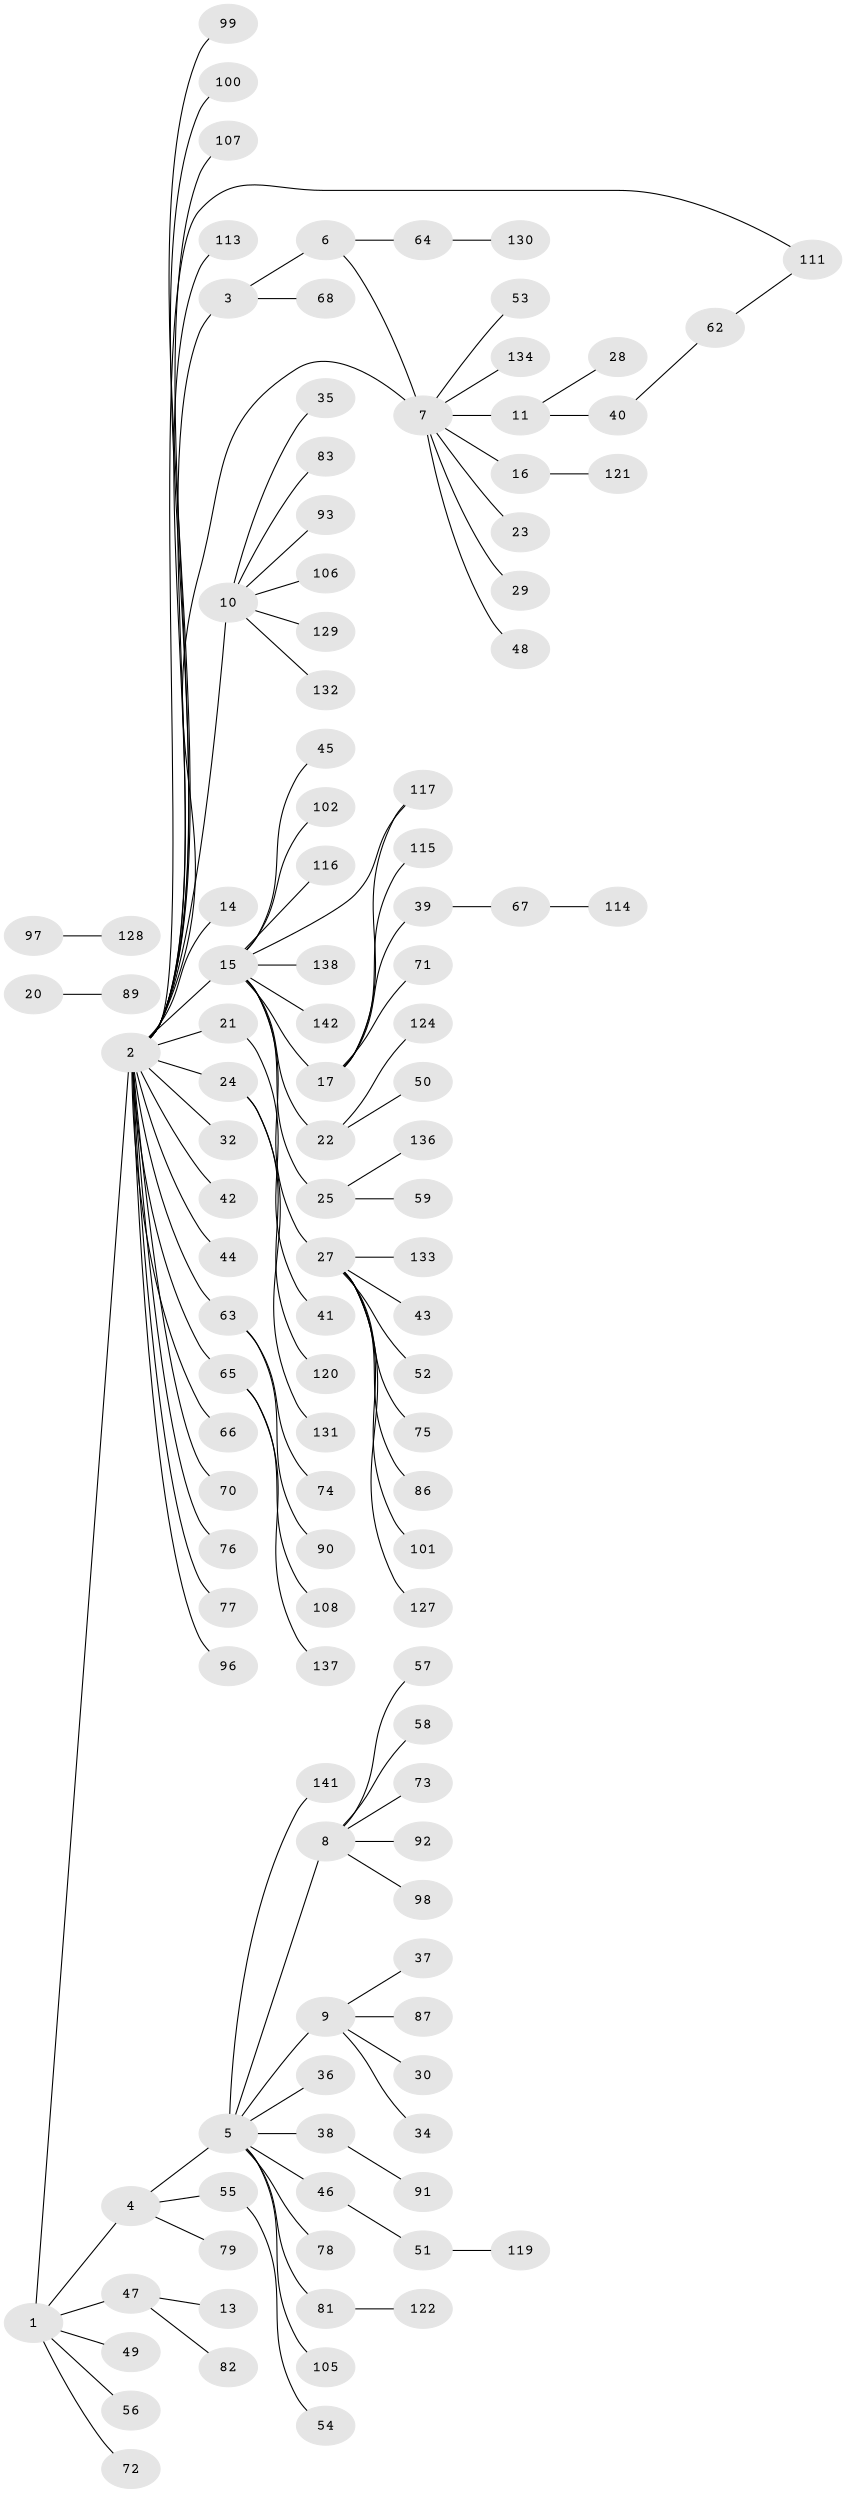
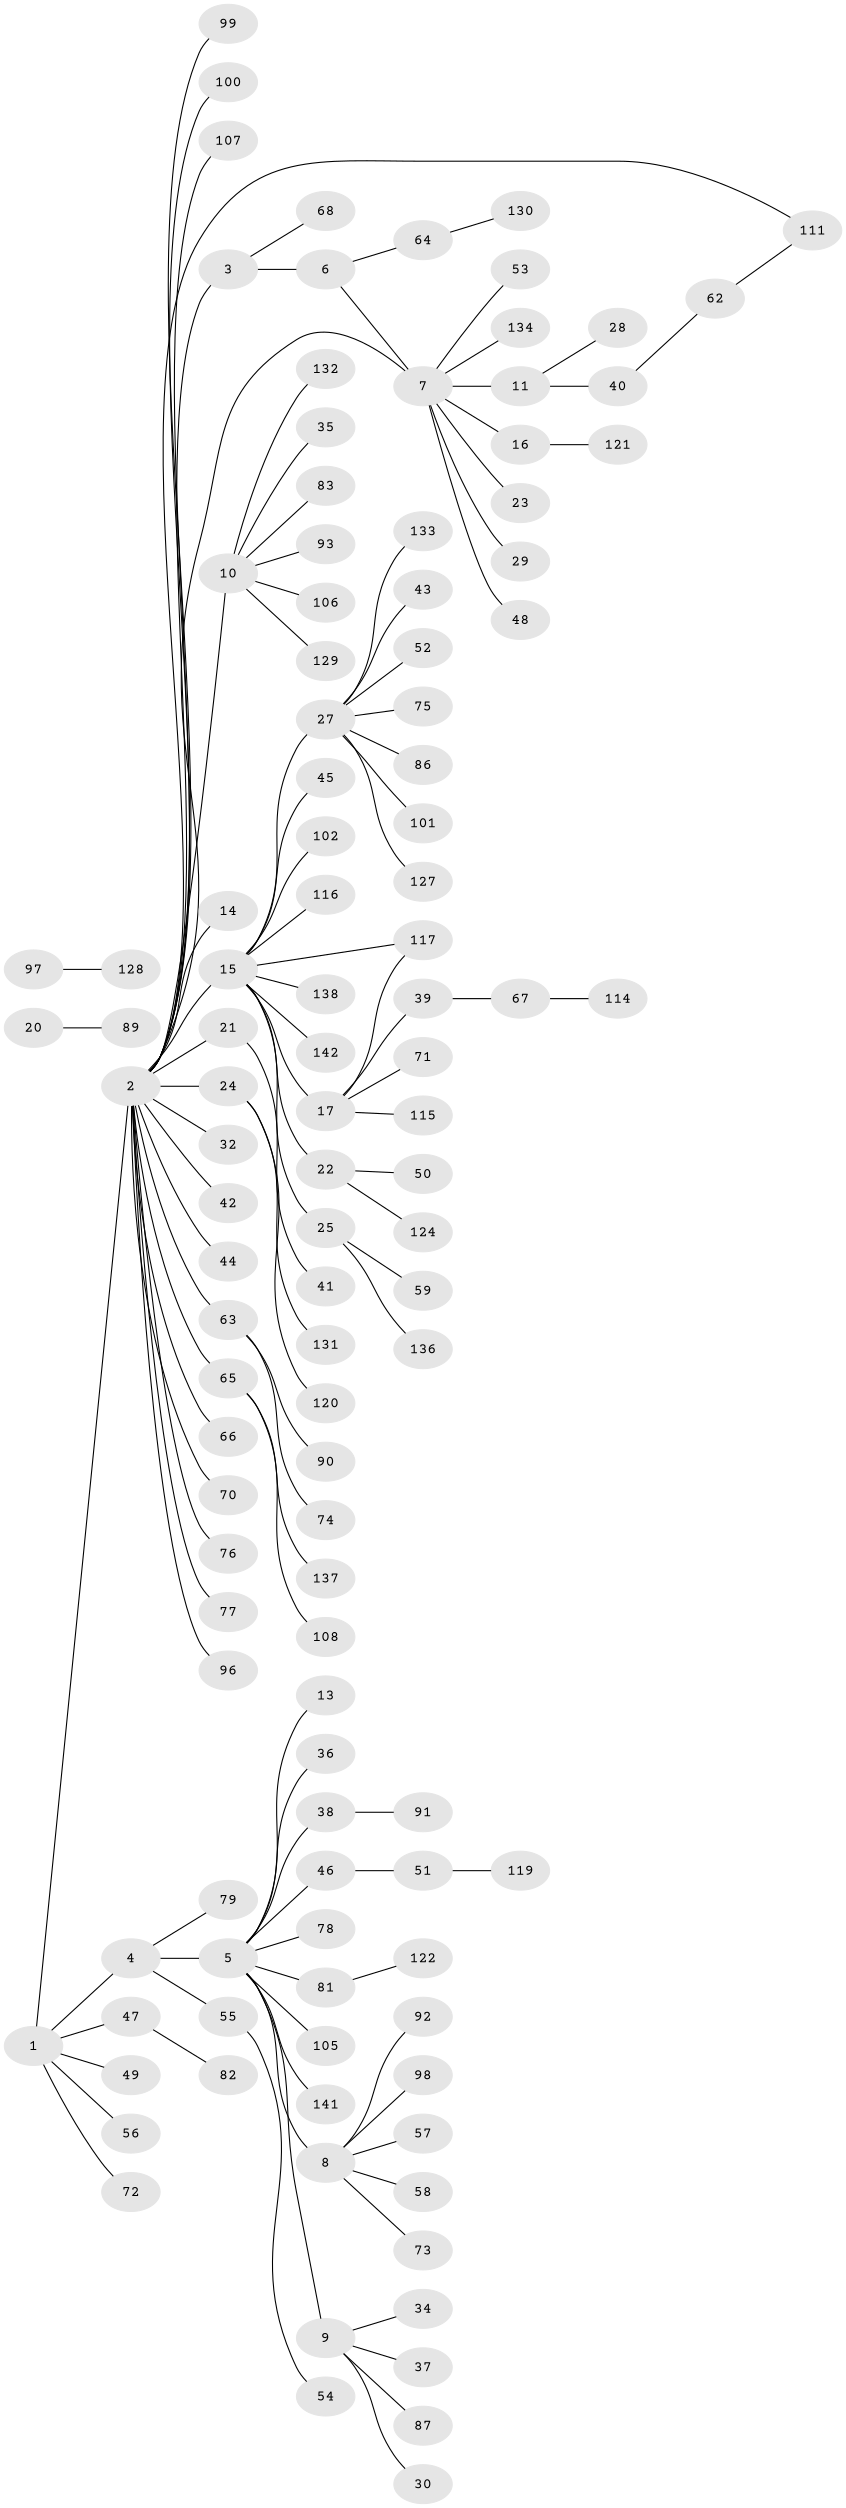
(228, 240) -> none
(180, 2301) -> (277, 1808)
